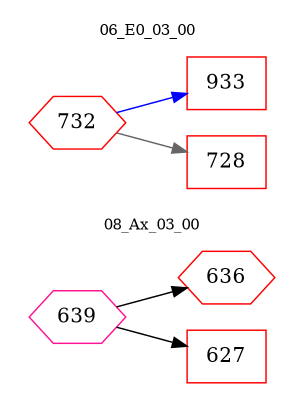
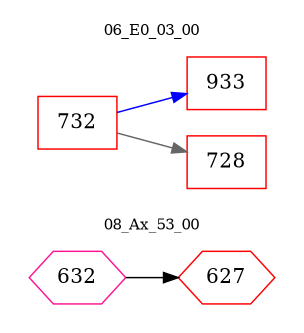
(77, 123) -> (77, 123)
(152, 226) -> (152, 226)
(227, 278) -> none
(77, 317) -> (77, 278)
(227, 357) -> (227, 278)
